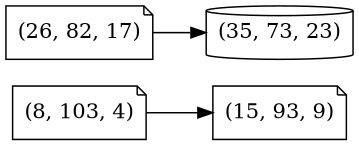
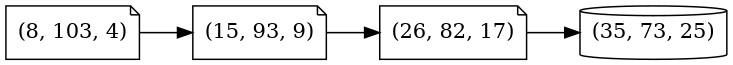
(280, 33) -> (653, 33)
none -> (345, 33)
